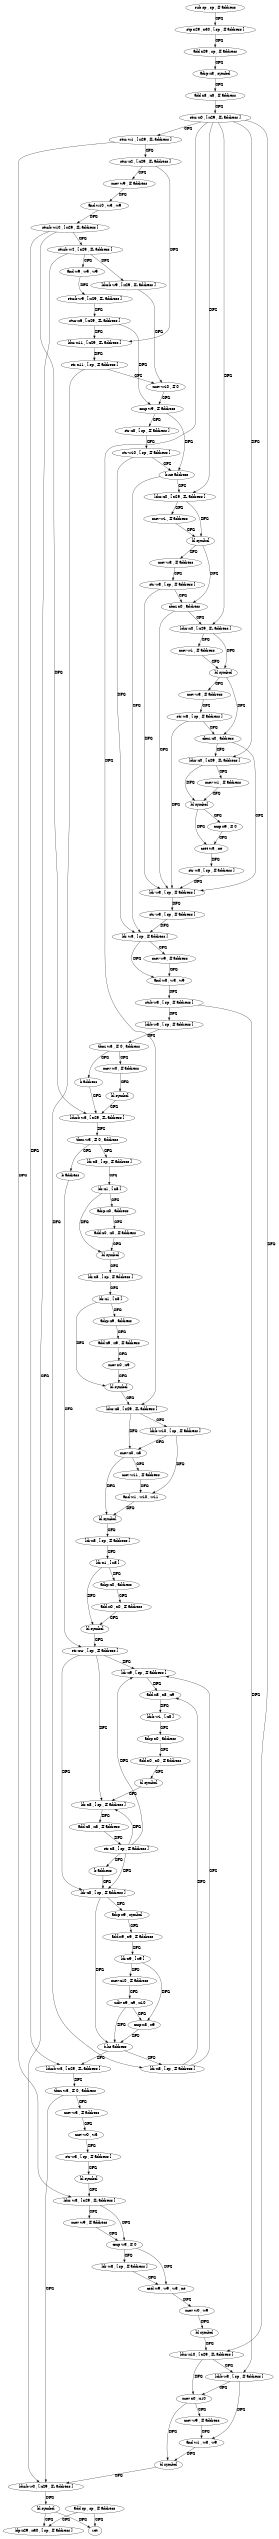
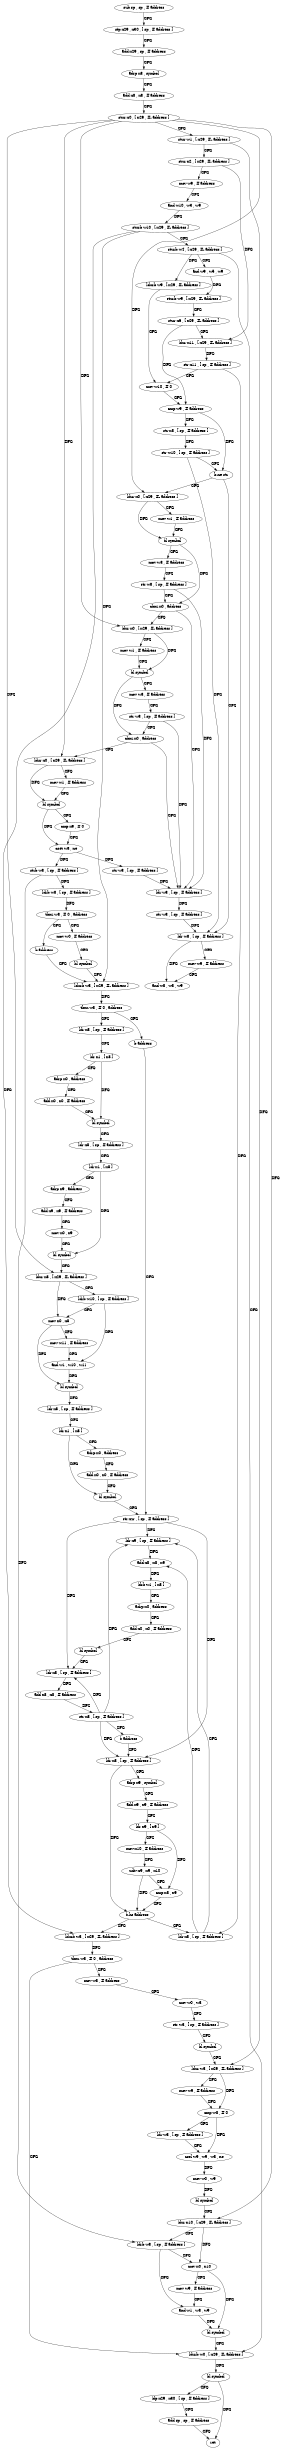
(177, 475) -> (221, 475)
(169, 991) -> (60, 858)
(64, 2517) -> (184, 2409)
